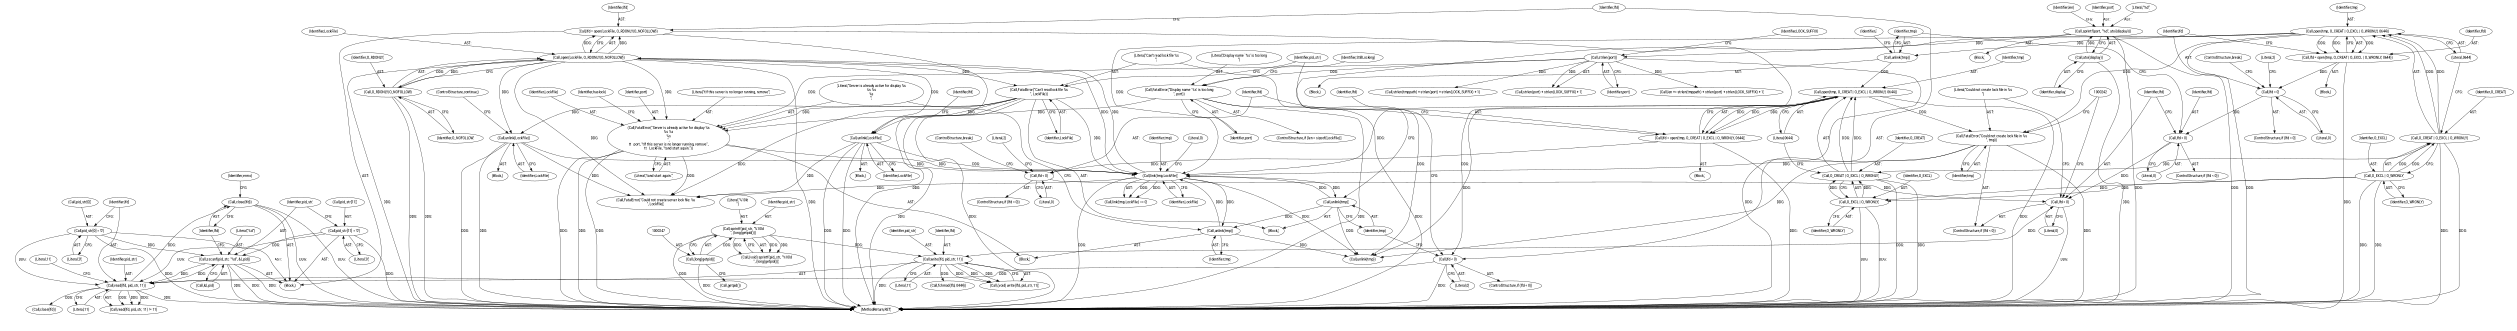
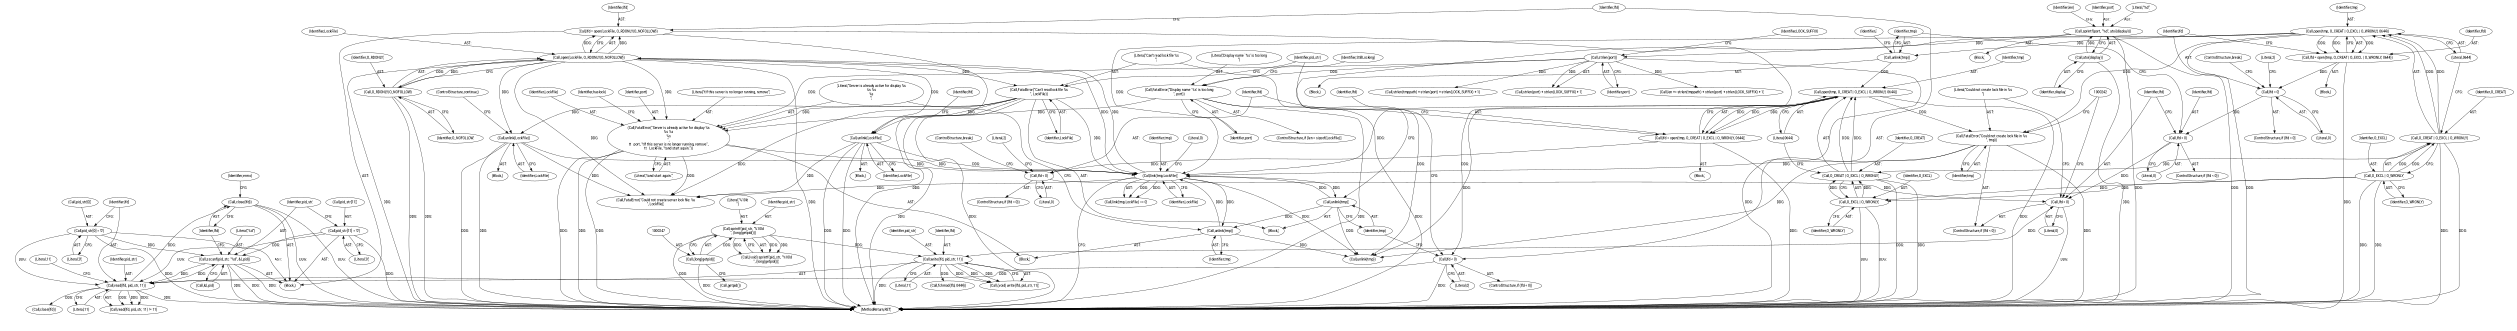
(1082, 245) -> (1082, 245)
